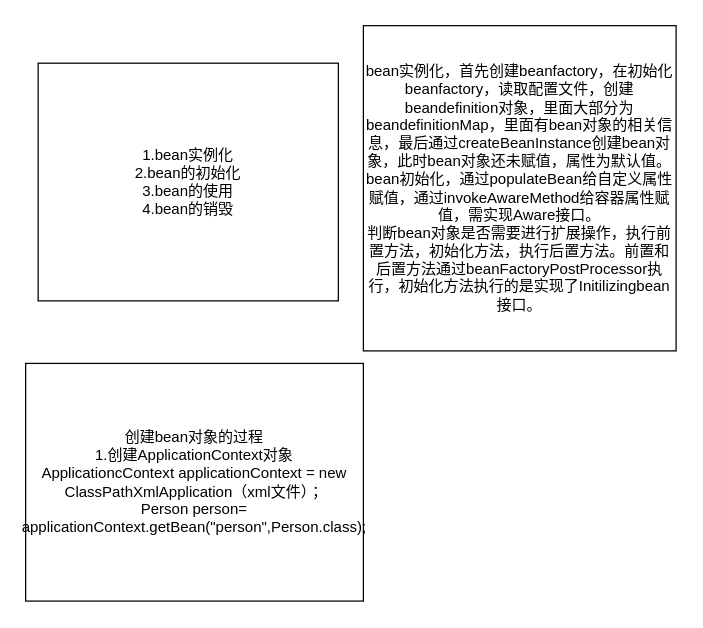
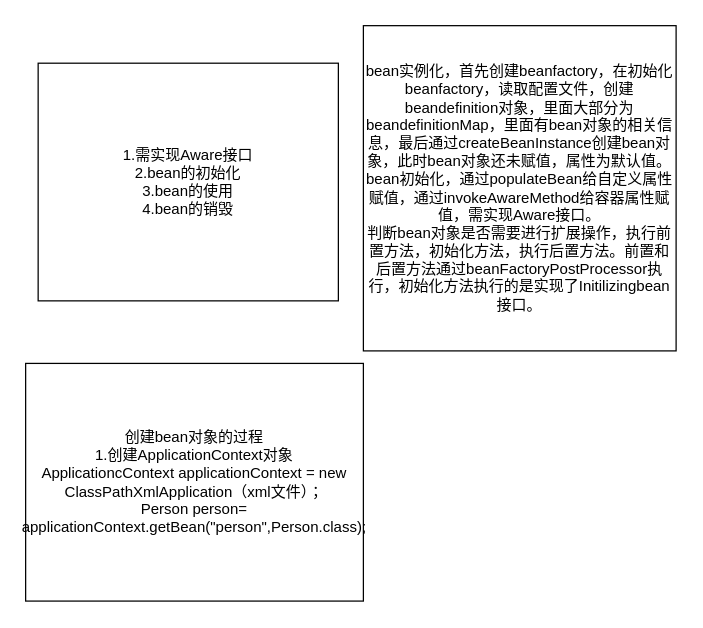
(188, 182) -> (188, 182)
